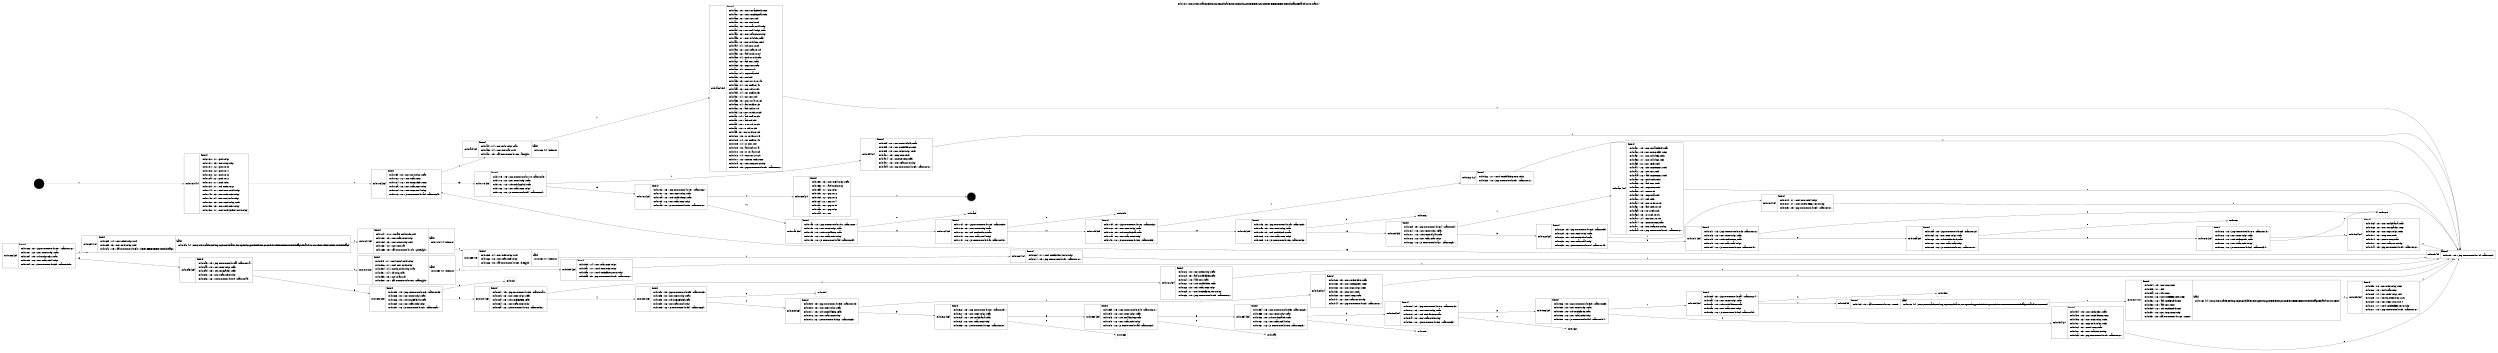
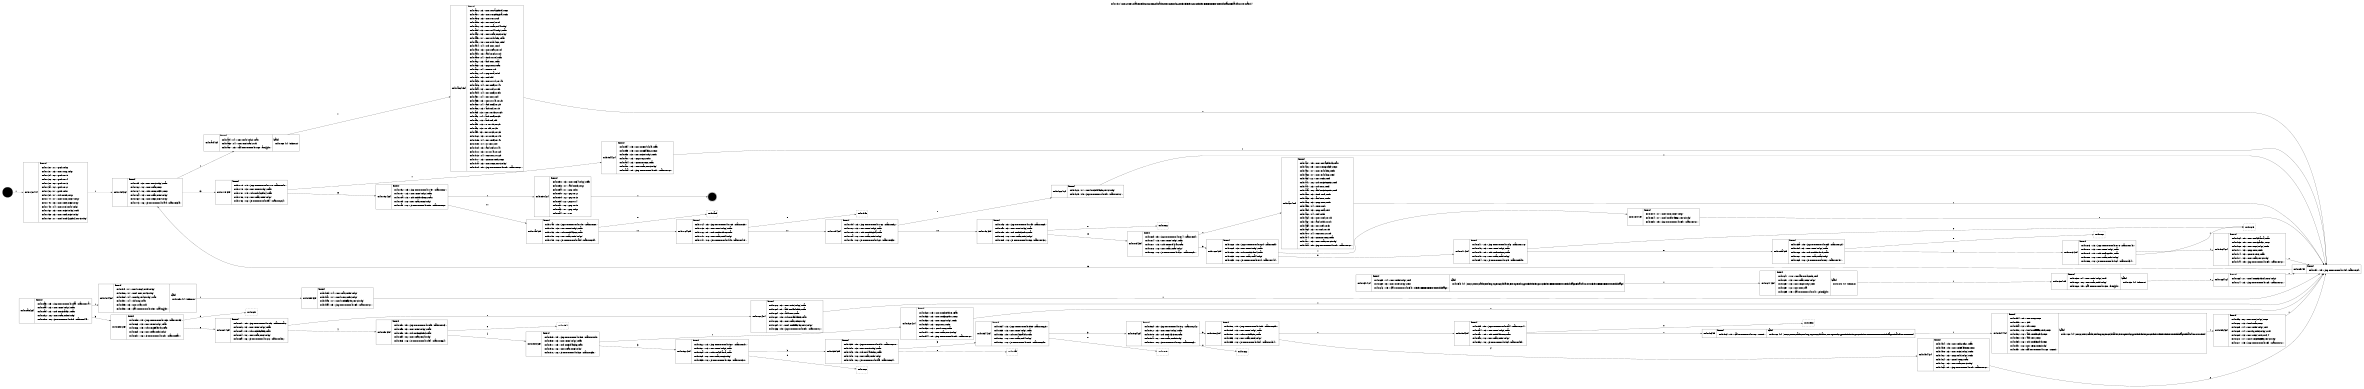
(39, 256) -> none
